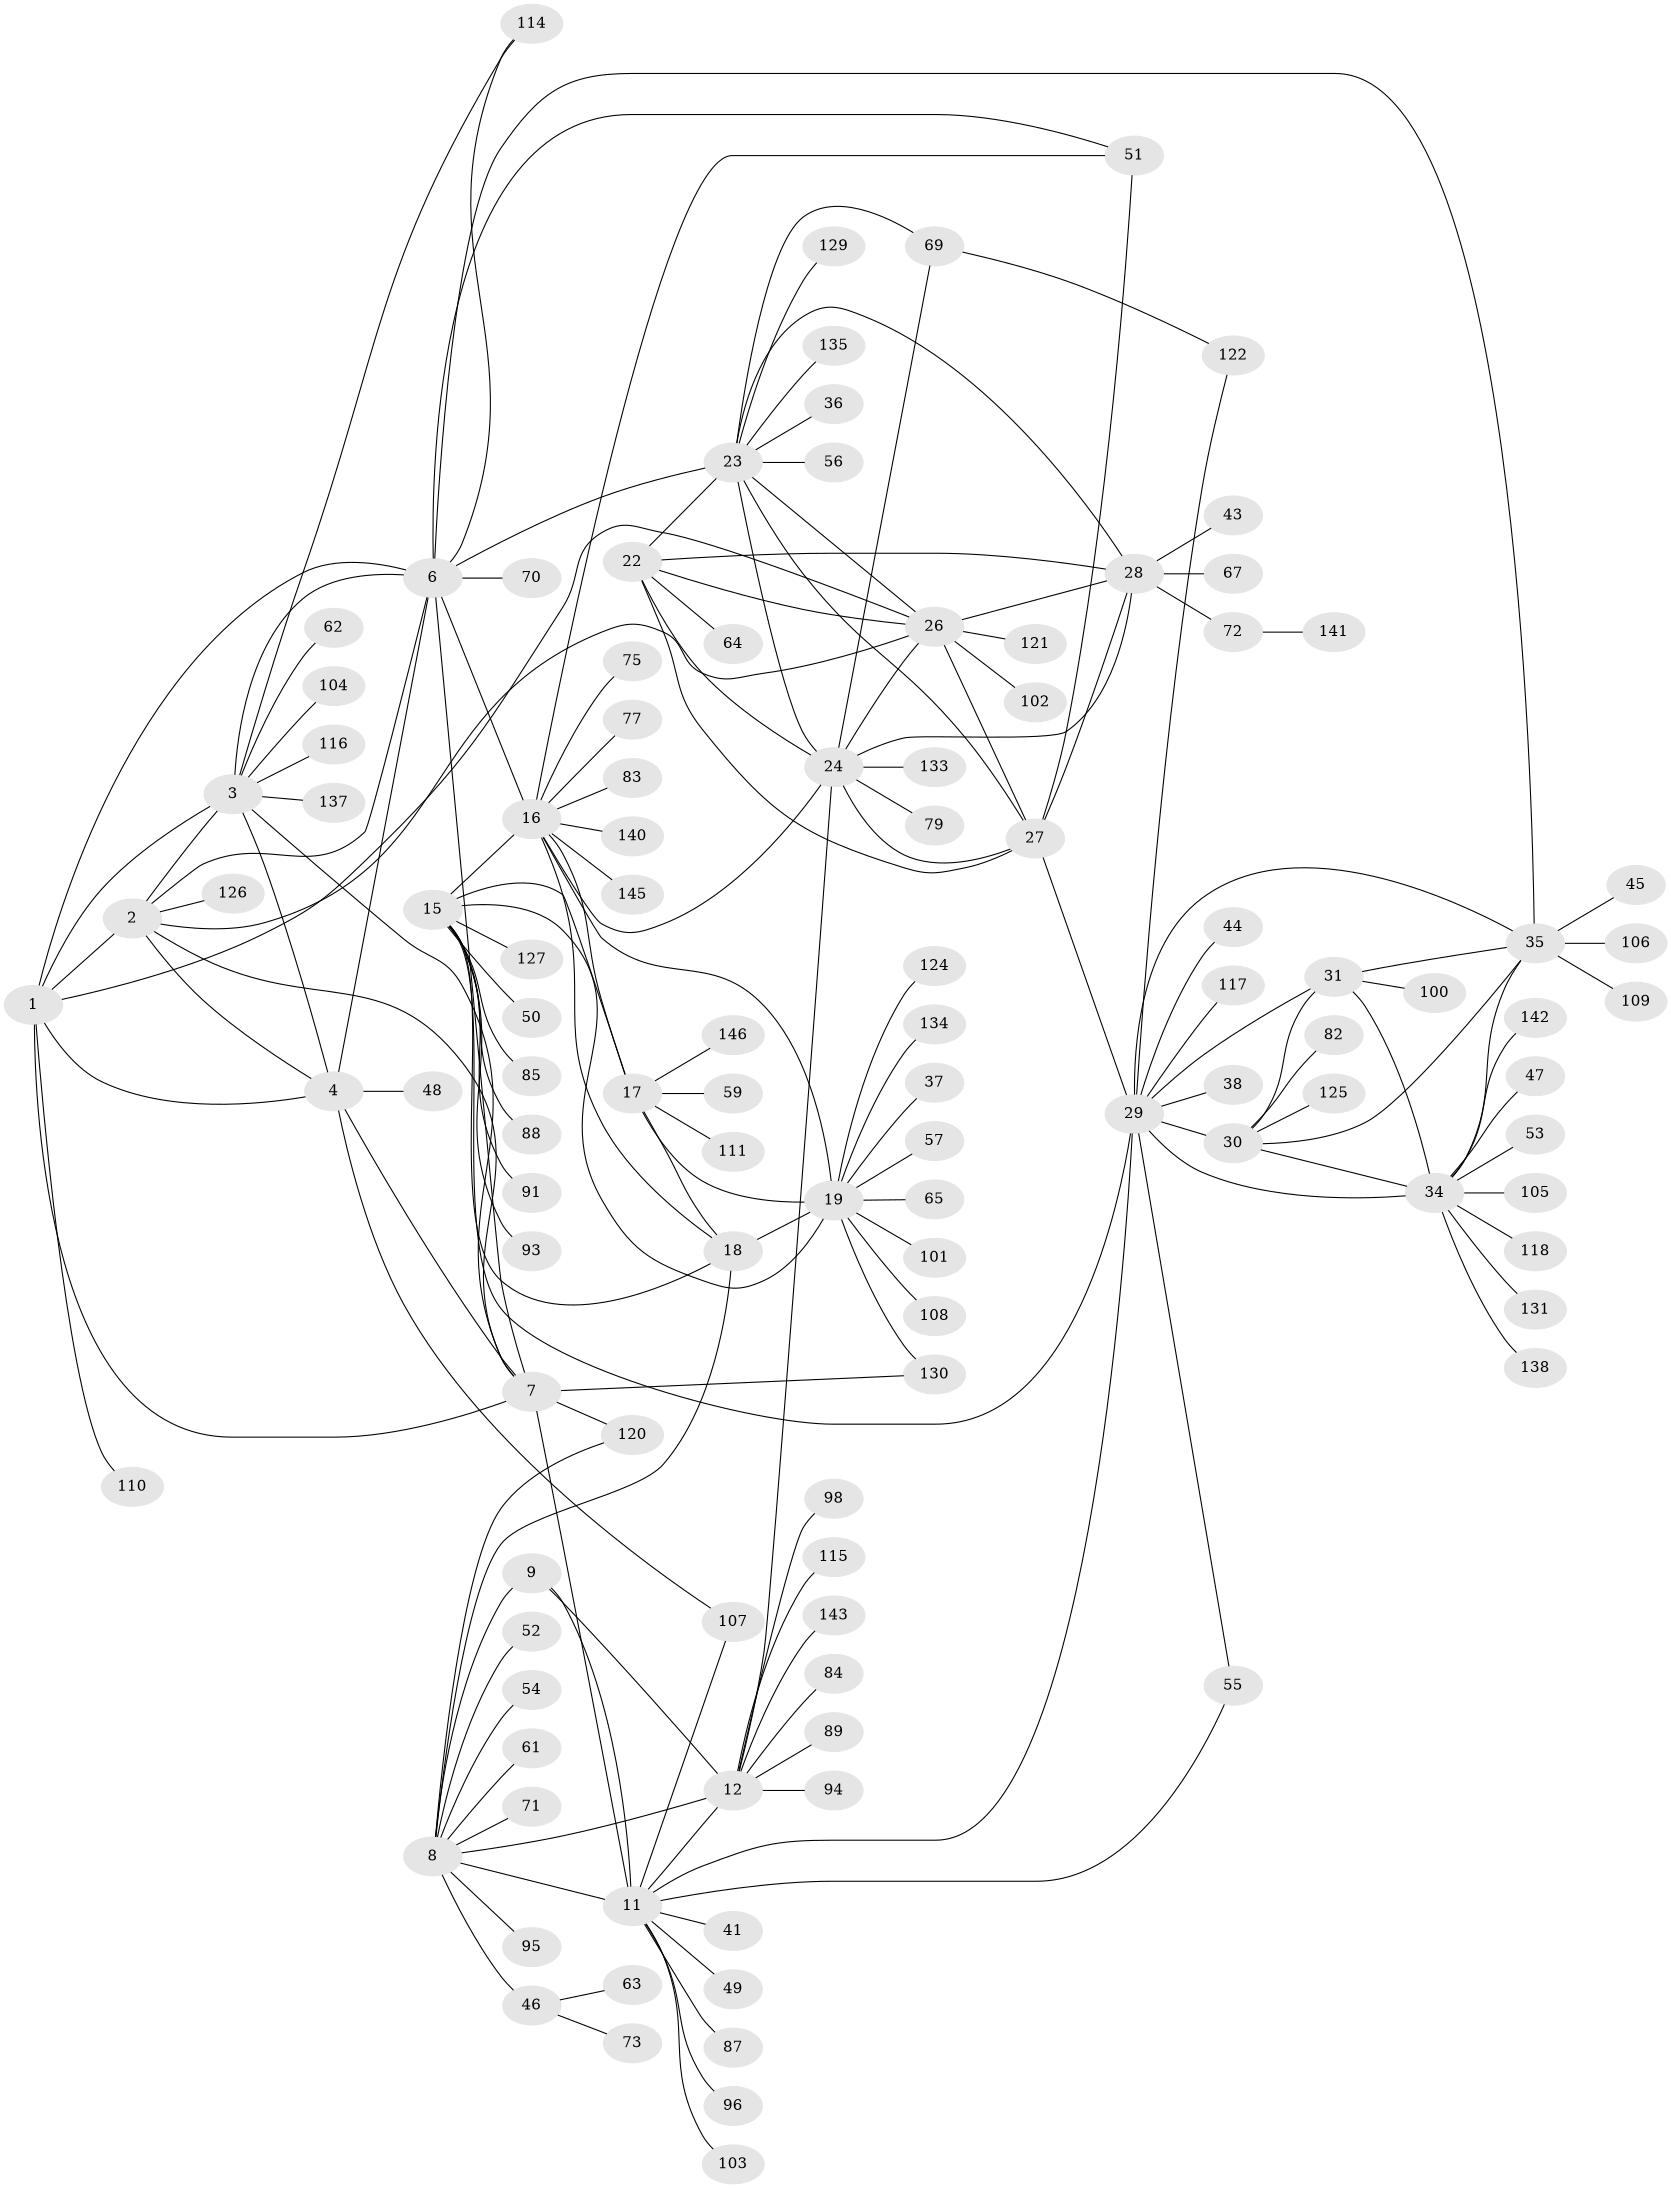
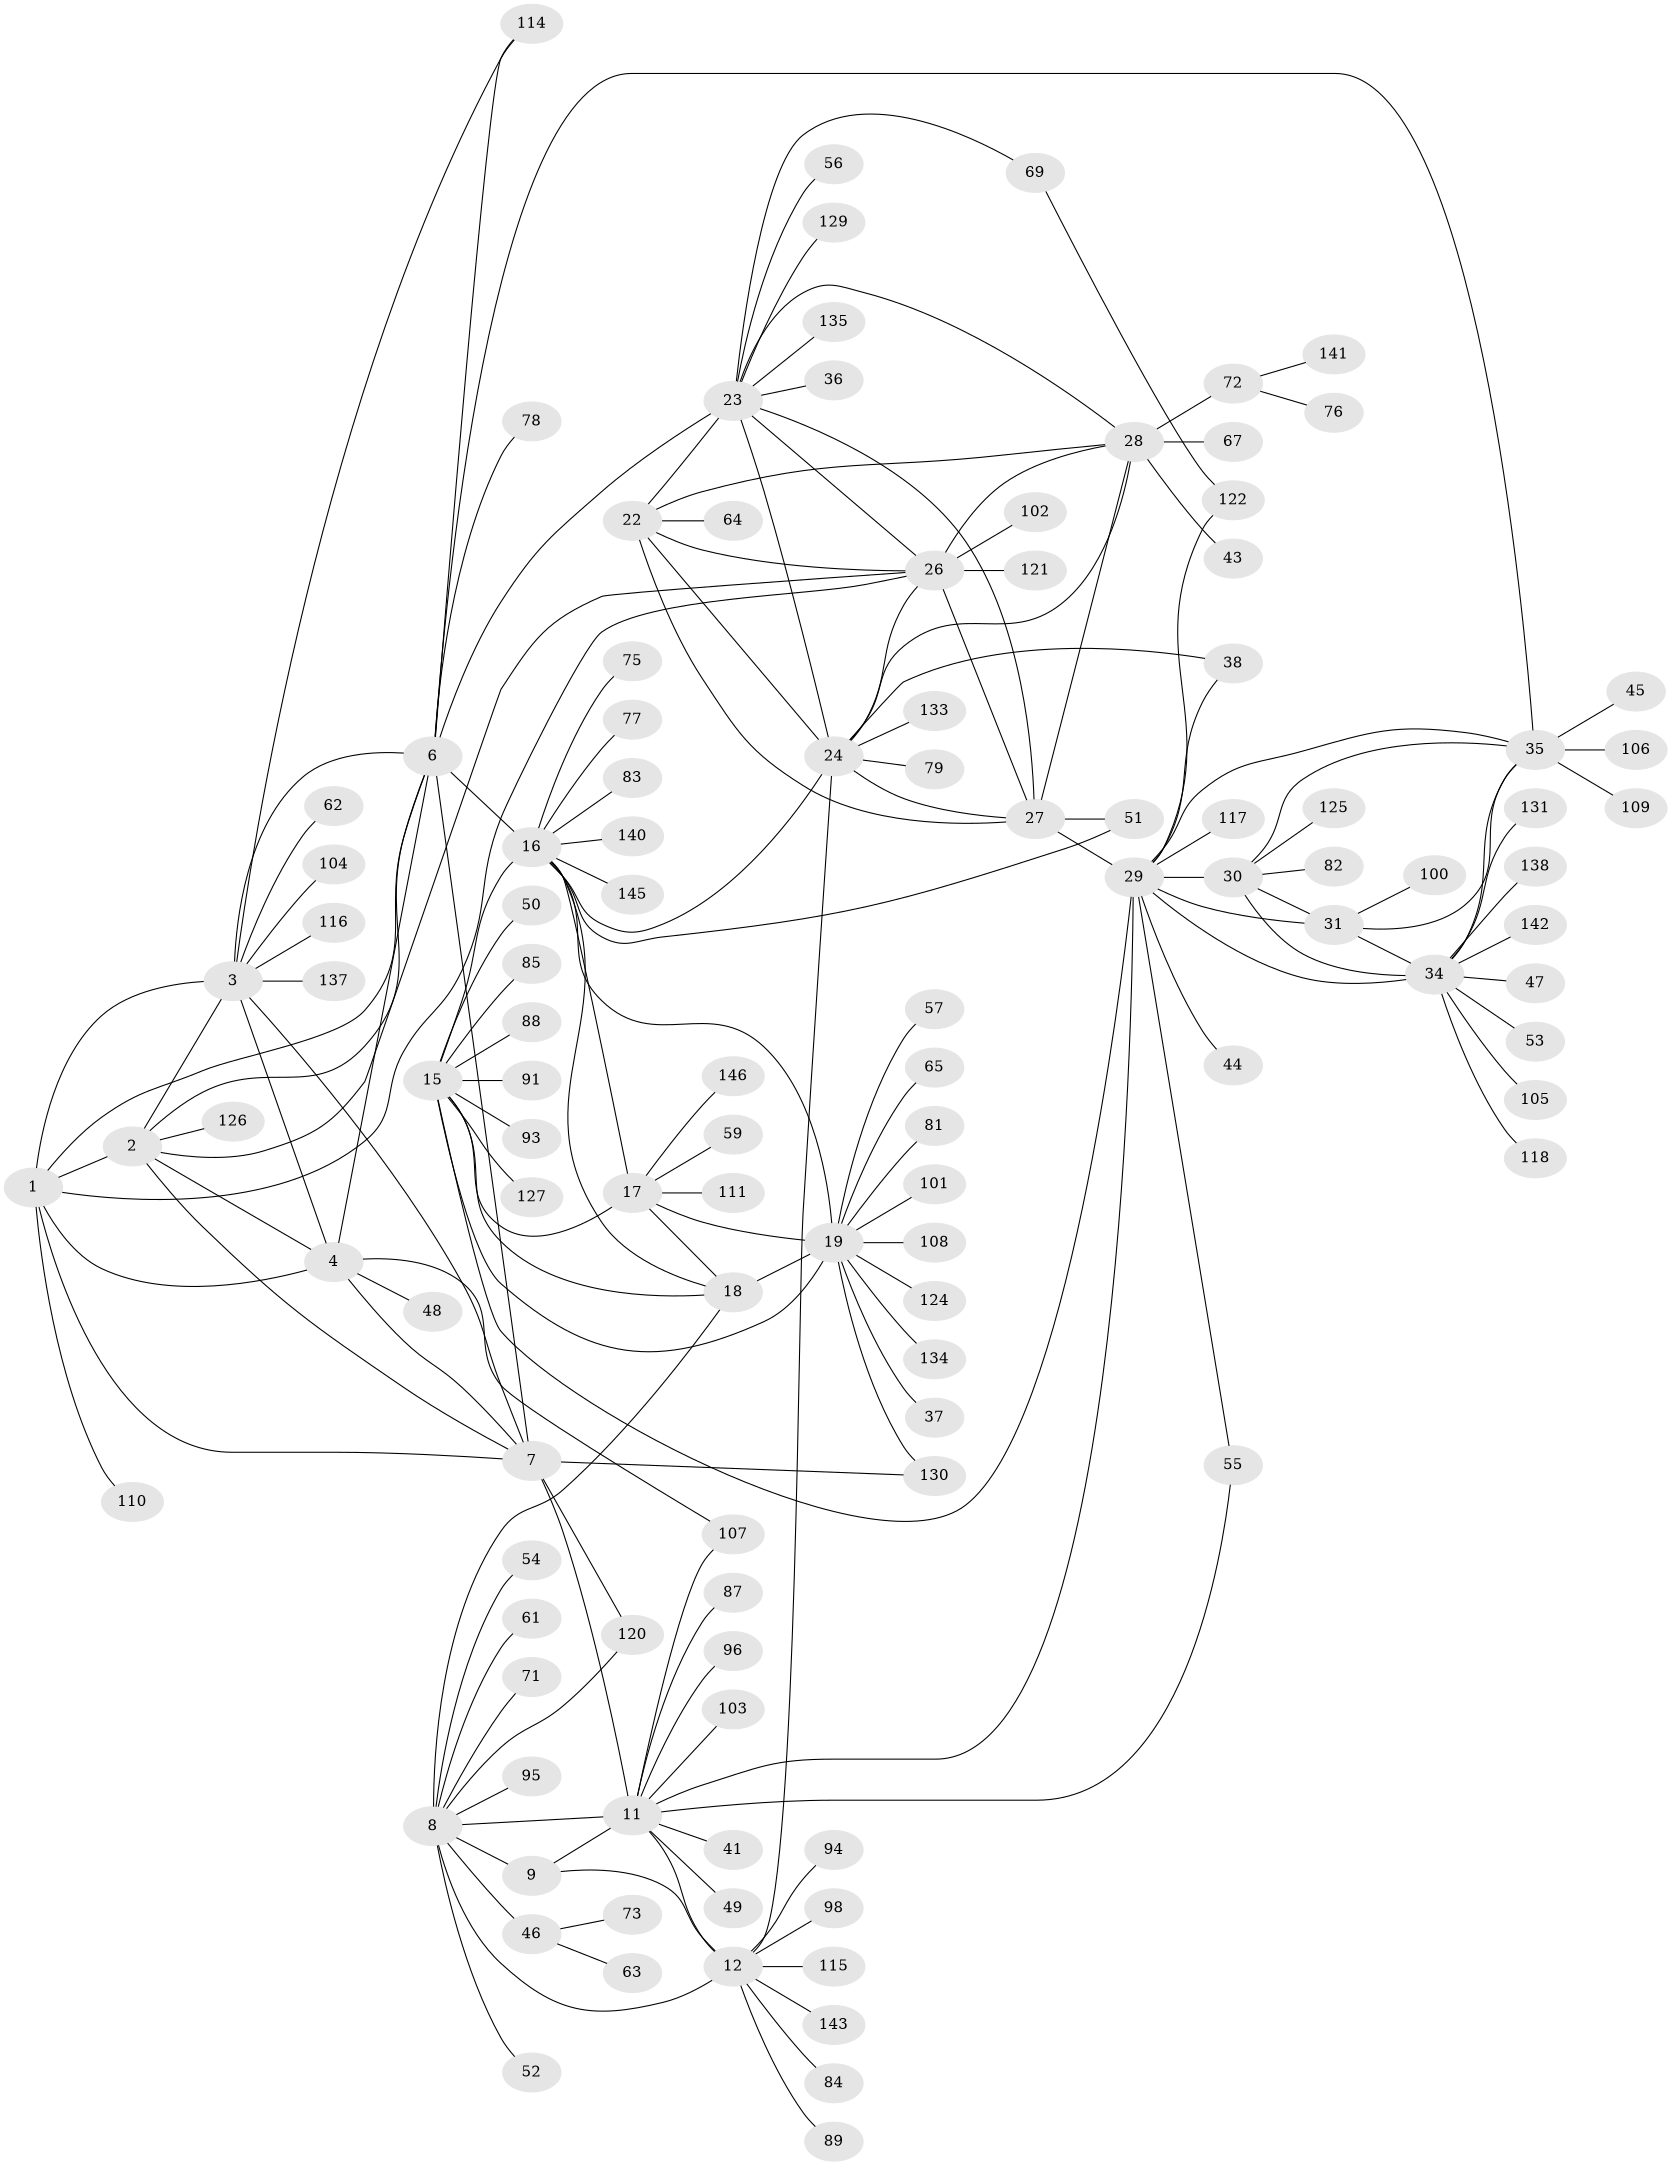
(606, 121) -> none
none -> (1334, 413)
(884, 507) -> (1003, 654)
(532, 578) -> (532, 421)
none -> (935, 1126)
